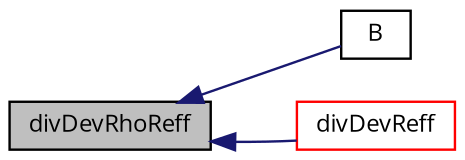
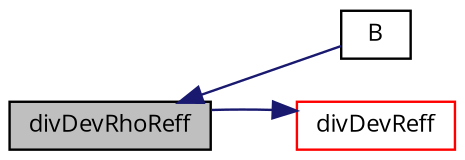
(266, 142) -> (242, 110)
